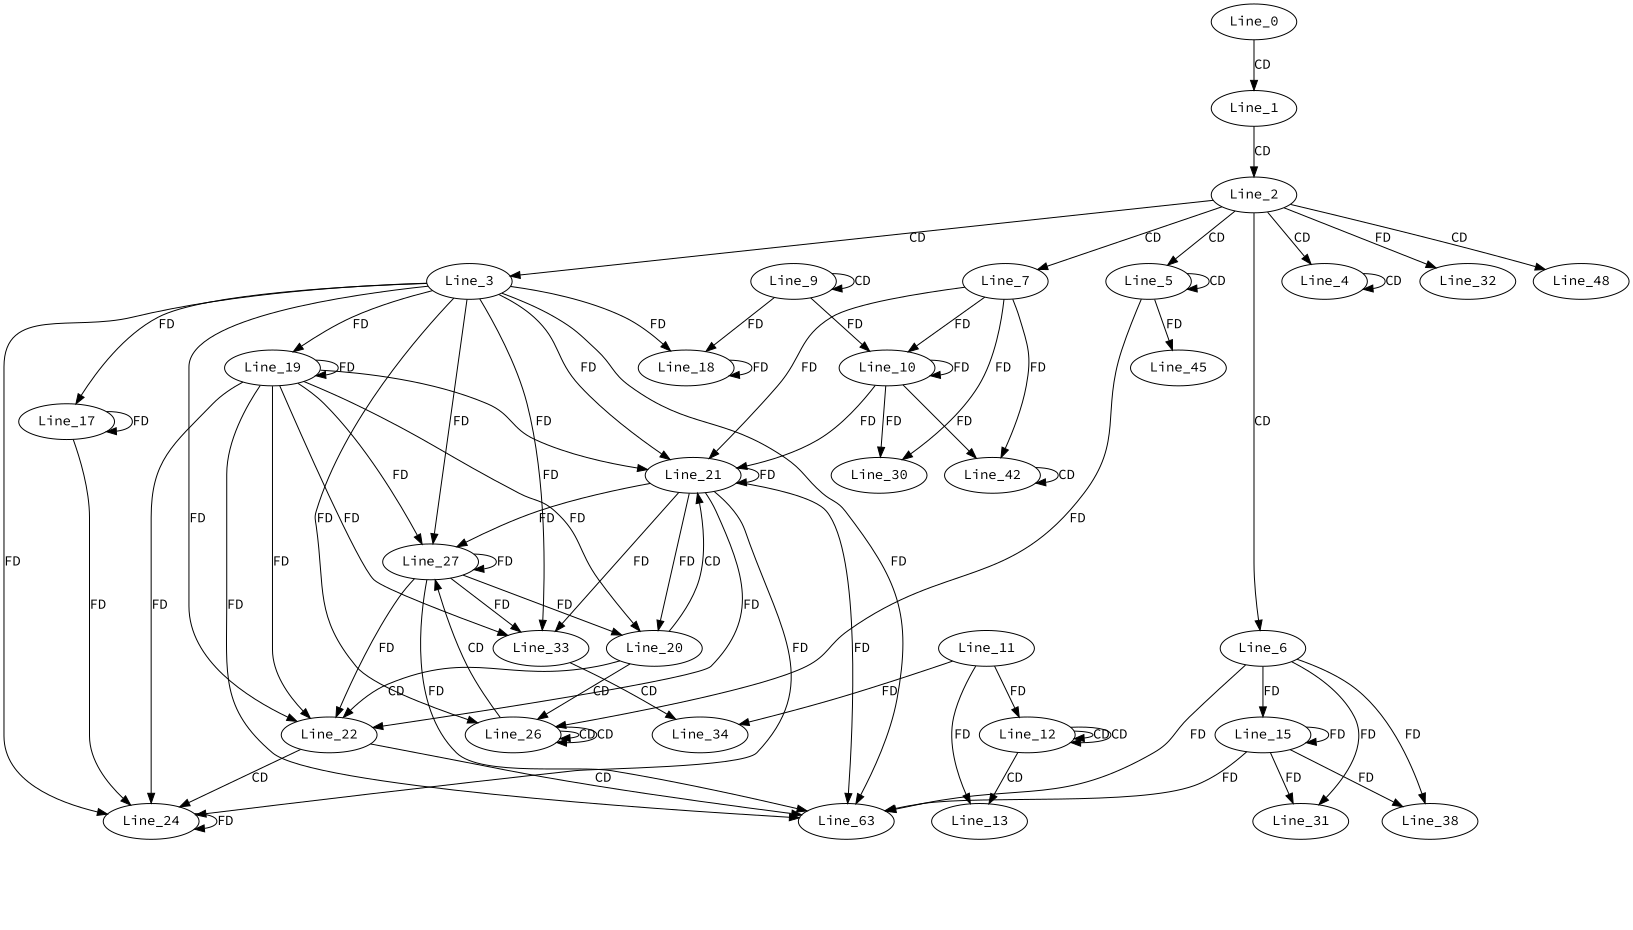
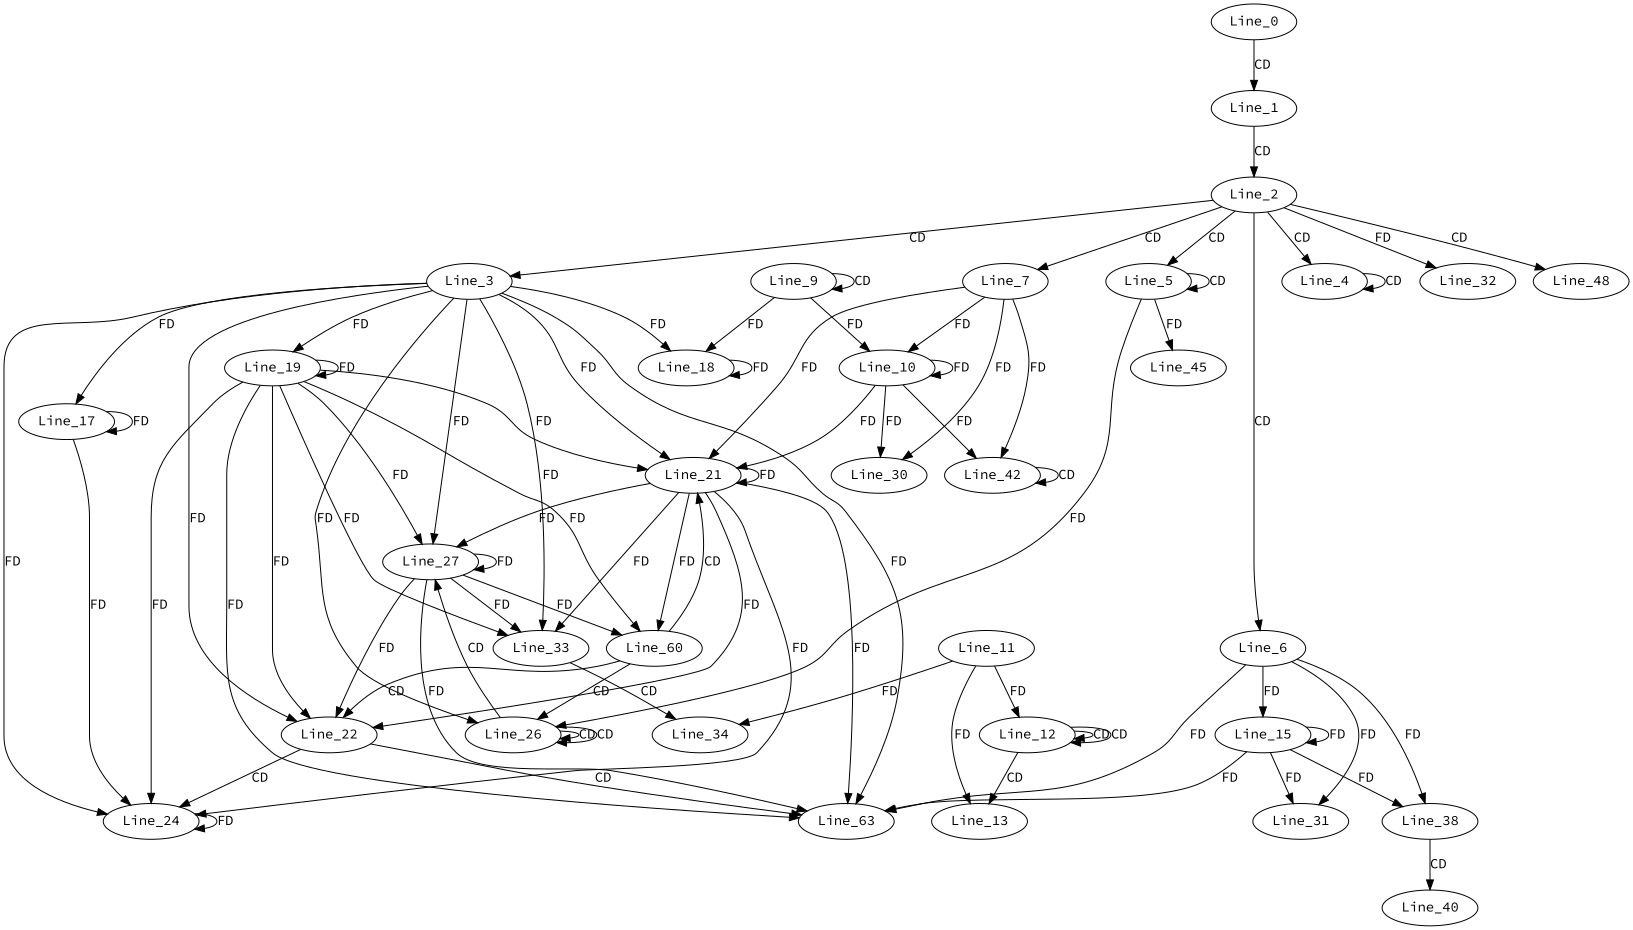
(654, 648) -> (654, 648)
none -> (1430, 908)
